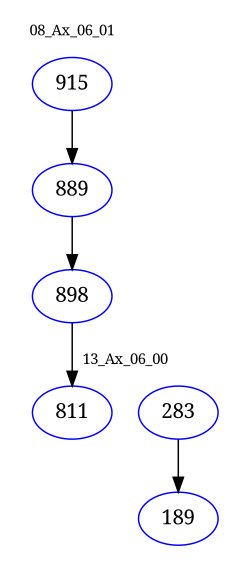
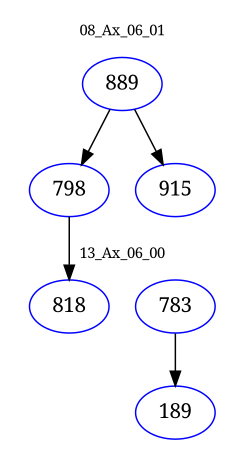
(72, 130) -> (145, 130)
(72, 296) -> (69, 190)
(72, 413) -> (69, 307)
(178, 413) -> (175, 307)
